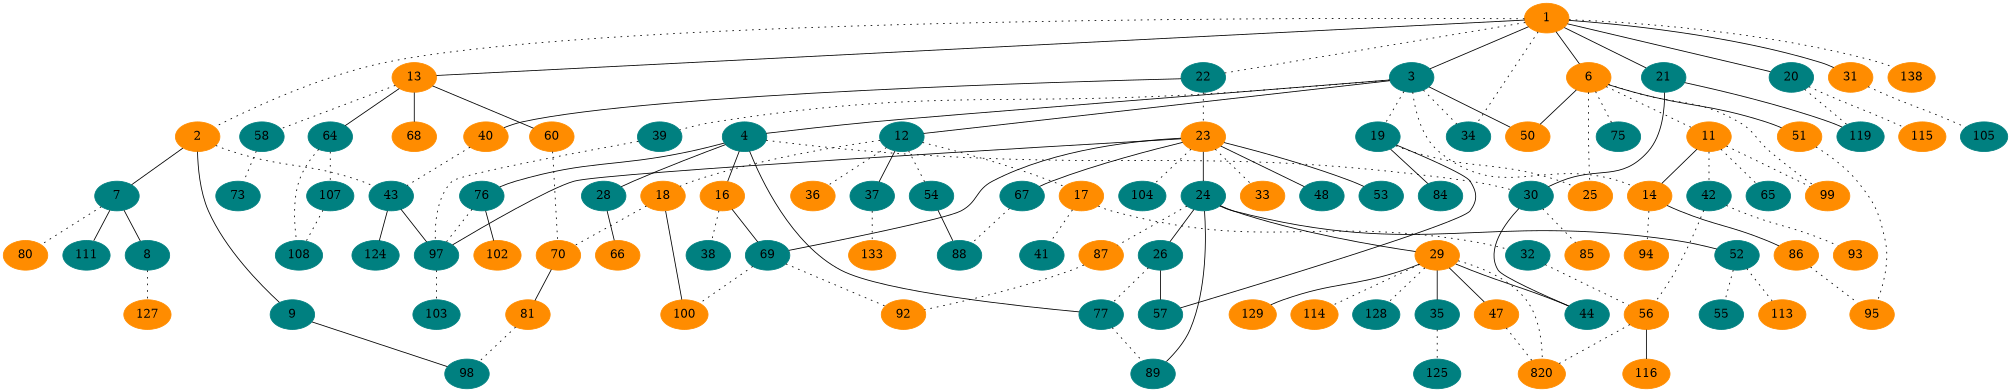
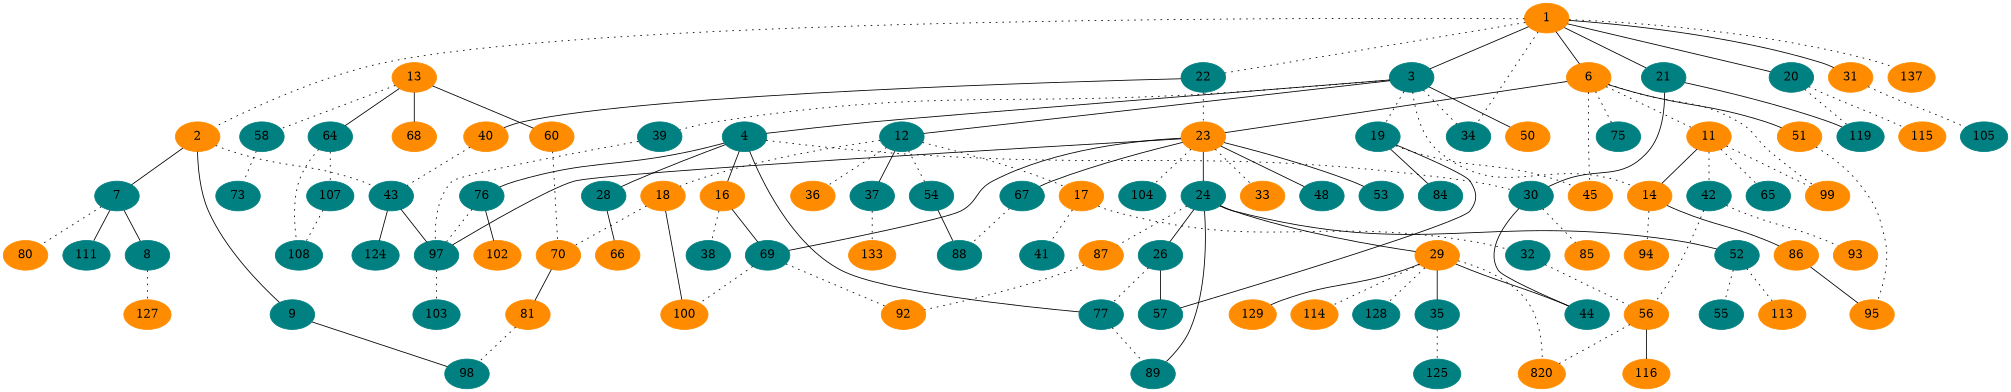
(981, 48) -> none
(1912, 77) -> (1912, 77)
(1558, 107) -> (1405, 106)
(1590, 196) -> (1590, 196)
(1834, 285) -> (1834, 285)
(1497, 315) -> none
